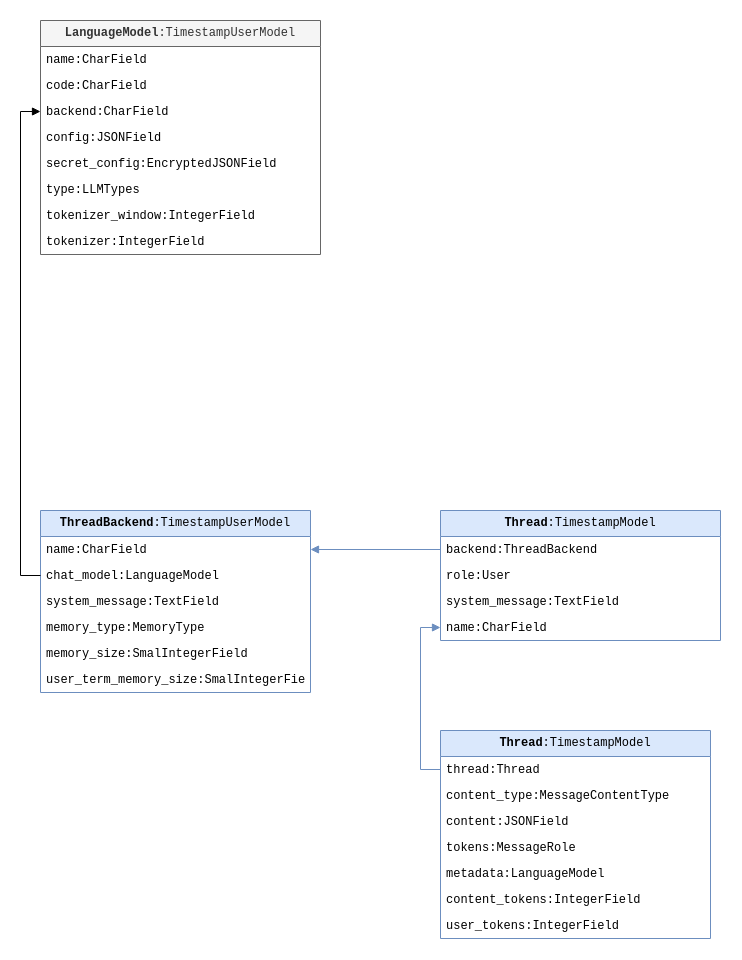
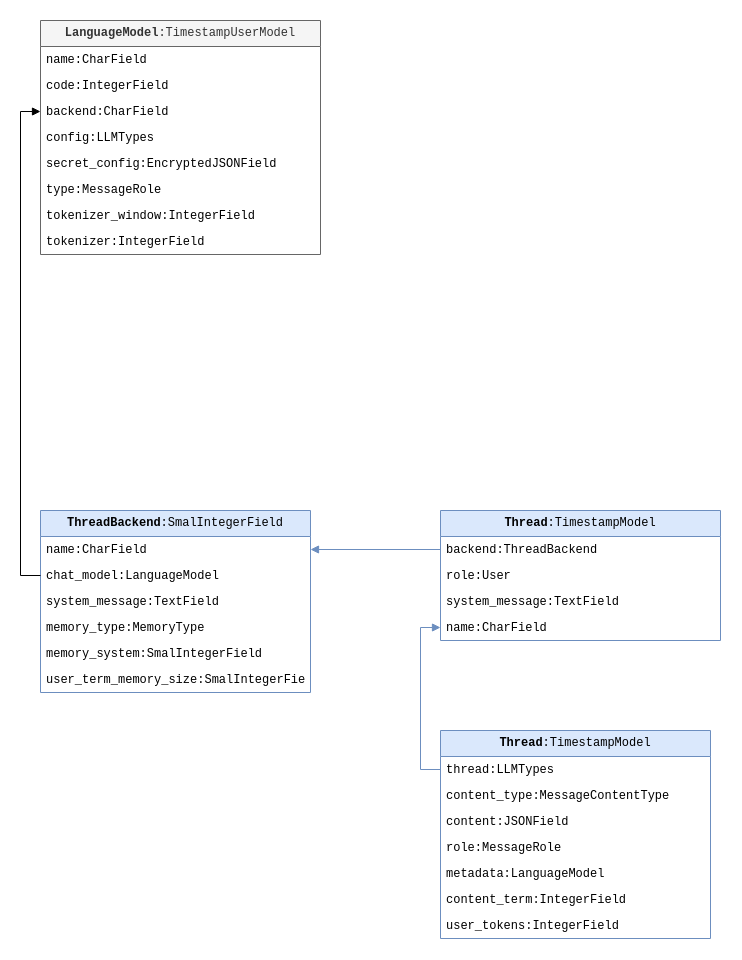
(89, 87) -> (99, 87)
(94, 139) -> (94, 139)
(89, 191) -> (97, 191)
(176, 524) -> (176, 524)
(133, 655) -> (141, 655)
(489, 771) -> (495, 771)
(504, 849) -> (496, 849)
(533, 901) -> (526, 901)
